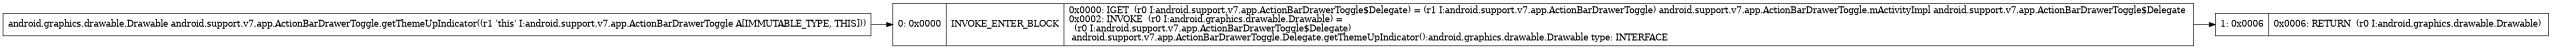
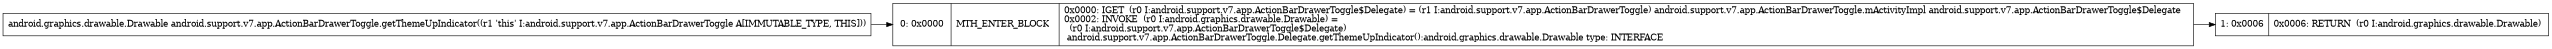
(1005, 24) -> (1003, 24)
